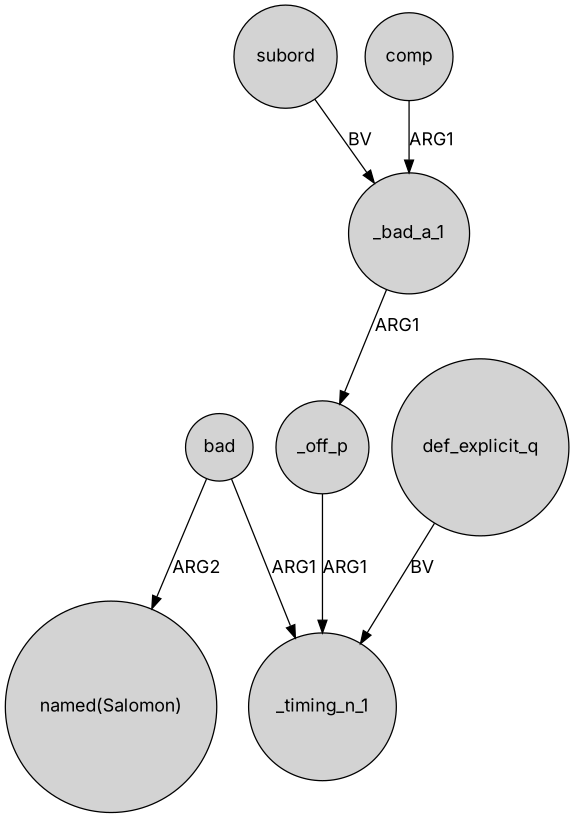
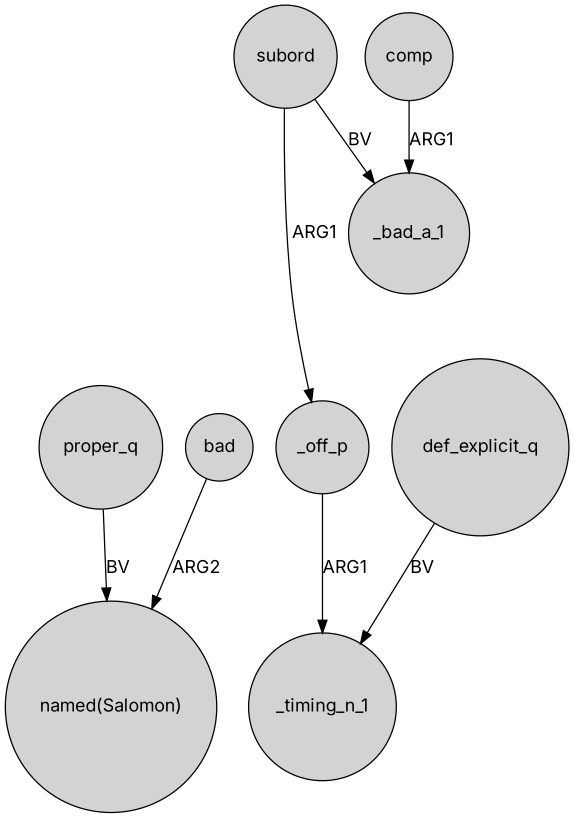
(366, 341) -> (288, 250)
none -> (101, 447)
(261, 552) -> none
